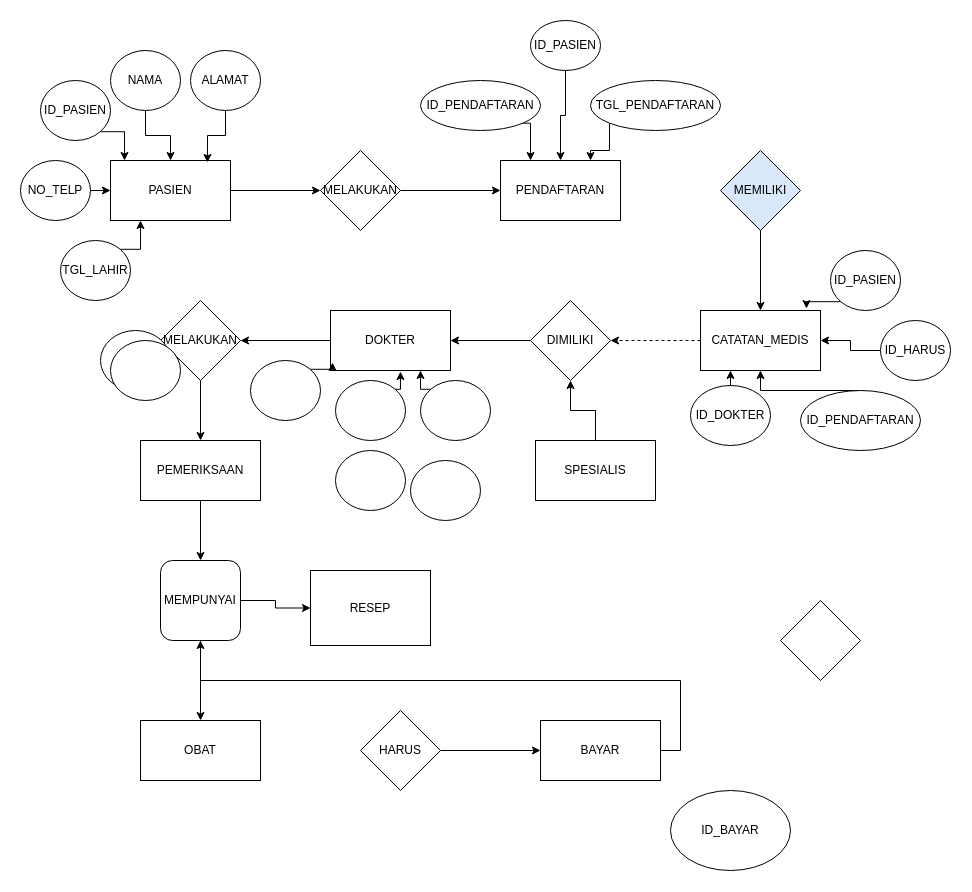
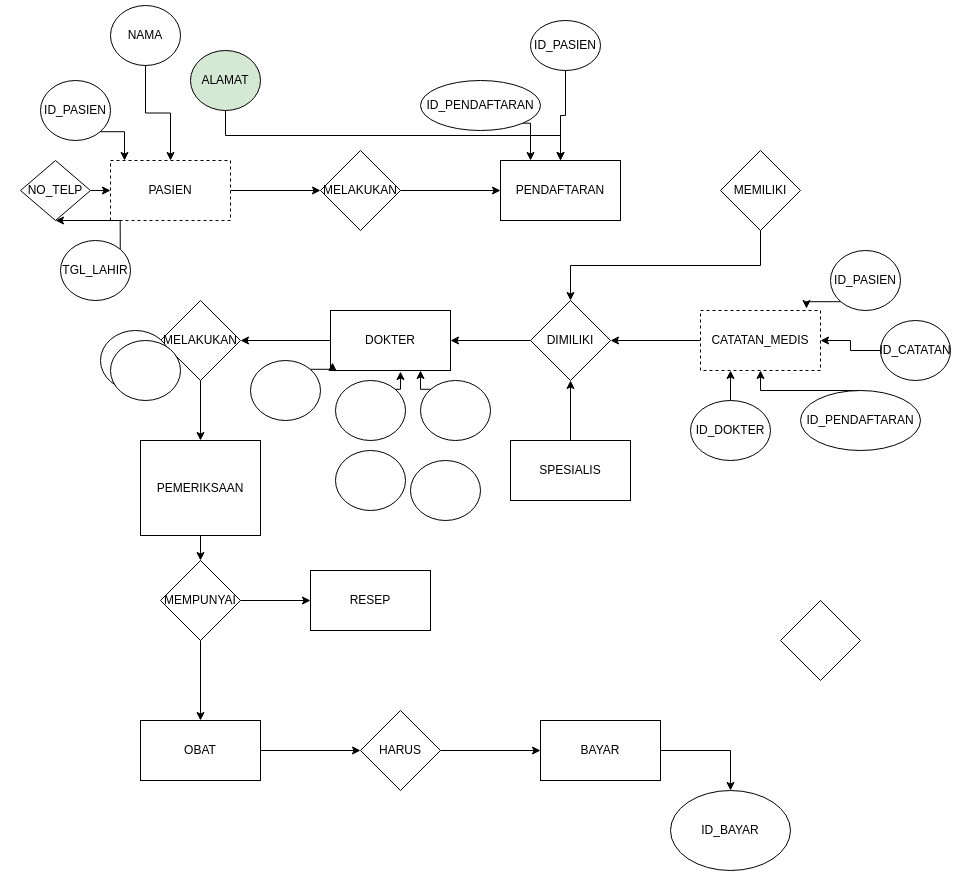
(146, 81) -> (146, 36)
(226, 81) -> (226, 81)
(656, 106) -> none
(208, 136) -> (391, 136)
(610, 147) -> none
(56, 191) -> (56, 191)
(171, 191) -> (171, 191)
(761, 191) -> (761, 191)
(141, 248) -> (105, 221)
(761, 283) -> (653, 266)
(659, 341) -> (659, 341)
(761, 341) -> (761, 341)
(916, 351) -> (916, 351)
(731, 416) -> (731, 431)
(201, 471) -> (201, 488)
(596, 471) -> (571, 471)
(201, 601) -> (201, 601)
(371, 608) -> (371, 601)
(478, 681) -> (721, 751)
none -> (307, 751)
